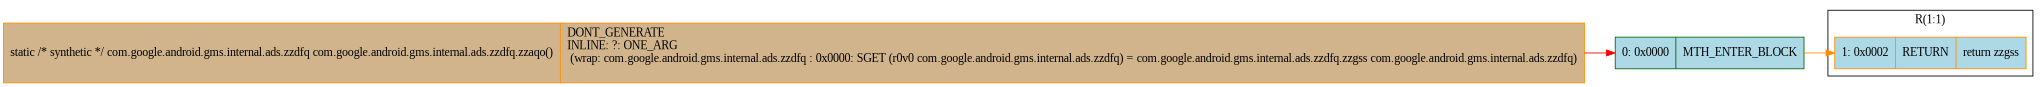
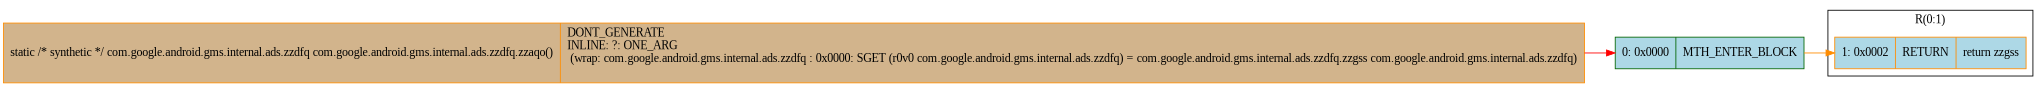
(1930, 20) -> (1930, 20)
